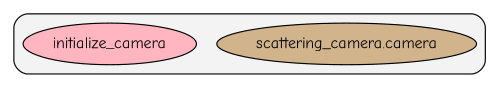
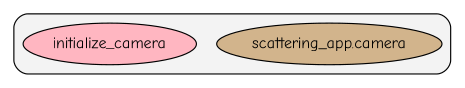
(347, 44) -> (329, 44)
